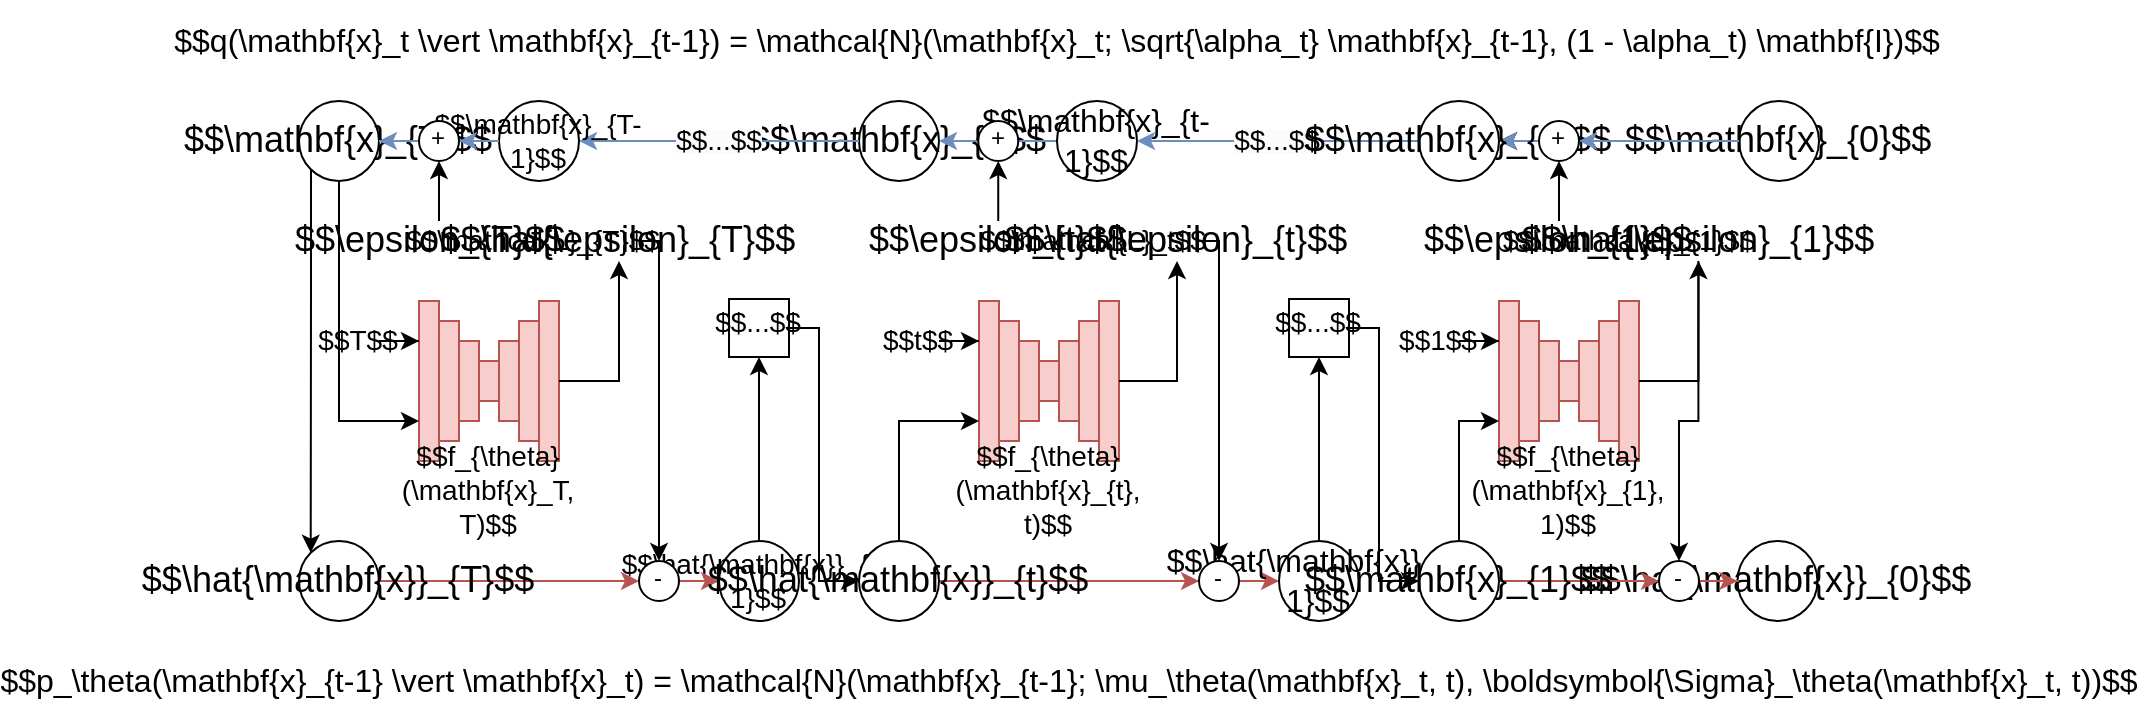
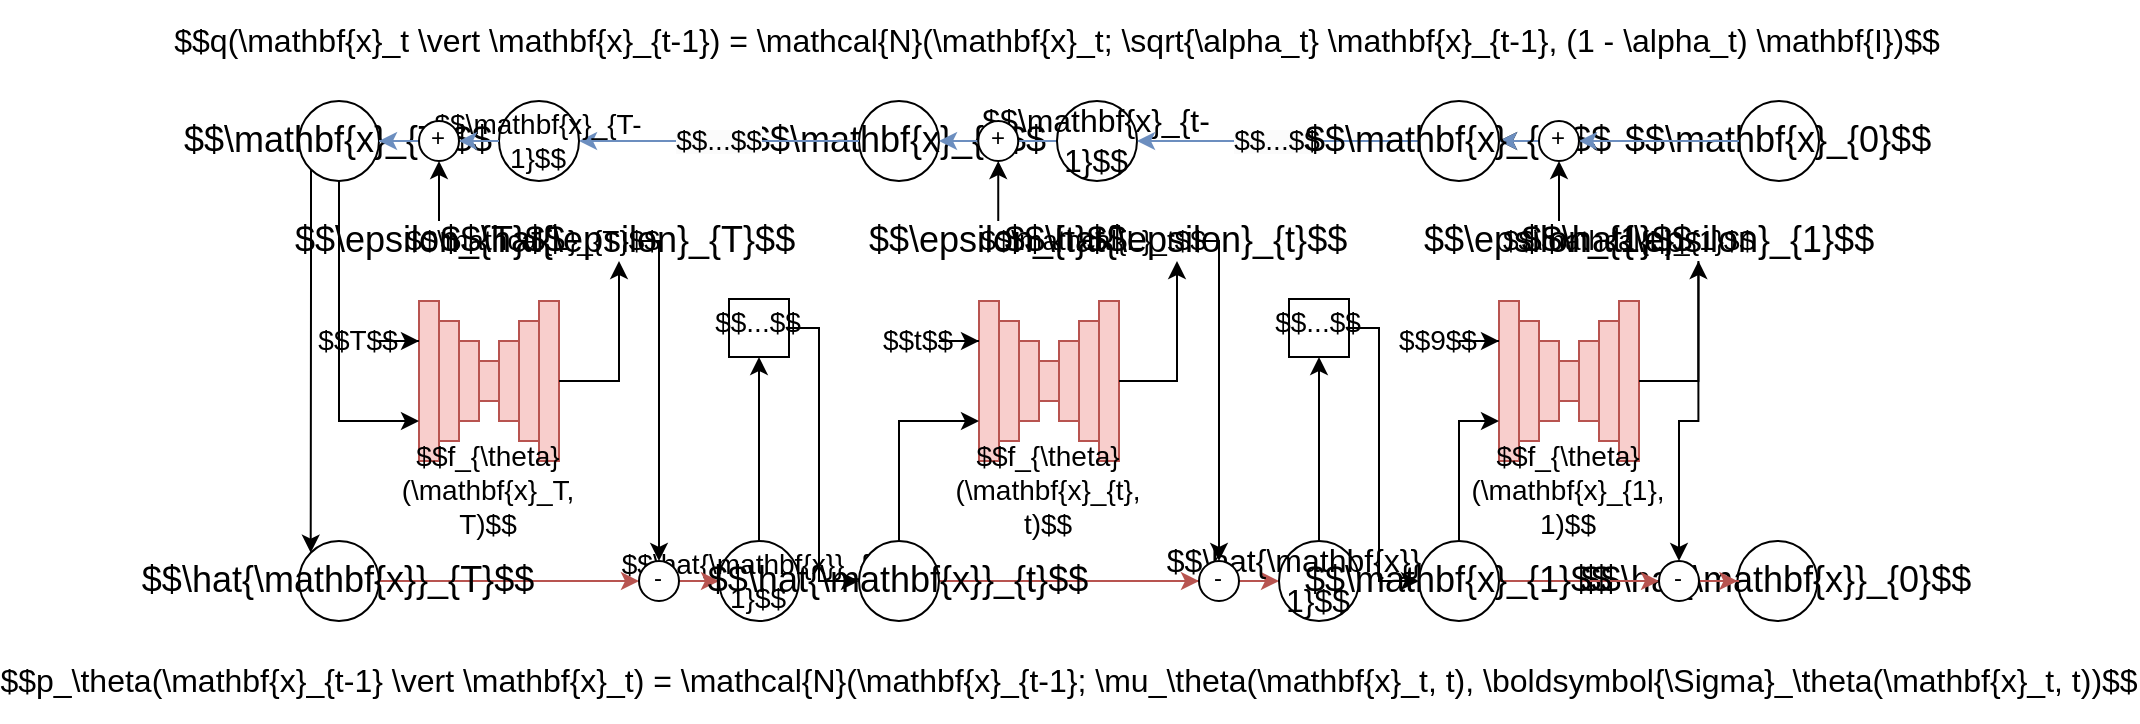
(1439, 341) -> (1439, 341)
